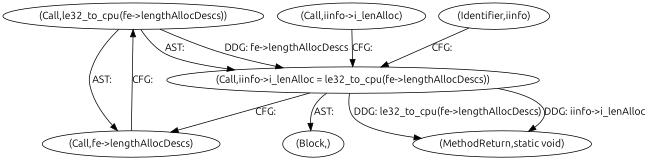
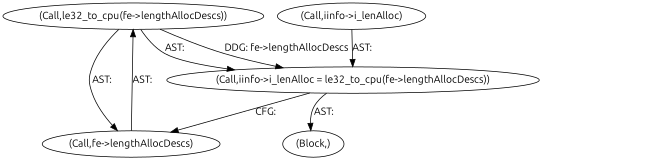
(494, 16) -> none
(364, 48) -> (364, 48)
(144, 80) -> (144, 80)
(502, 144) -> none
